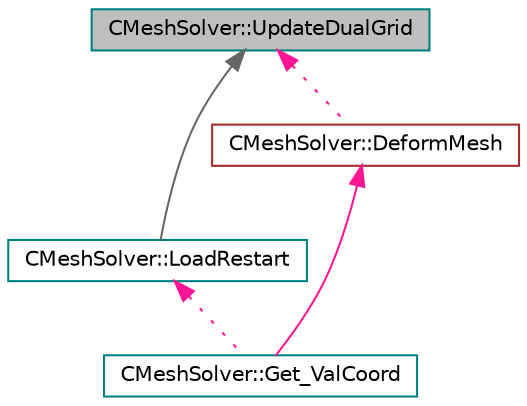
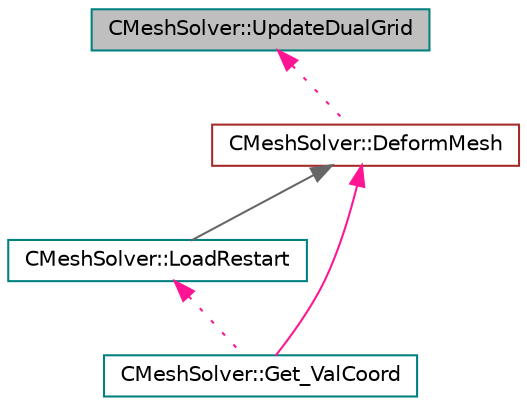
(185, 149) -> (252, 208)
